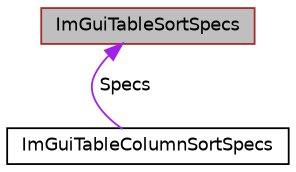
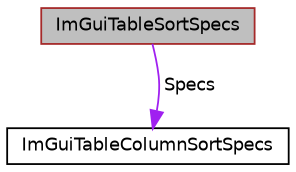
(93, 95) -> (159, 77)
